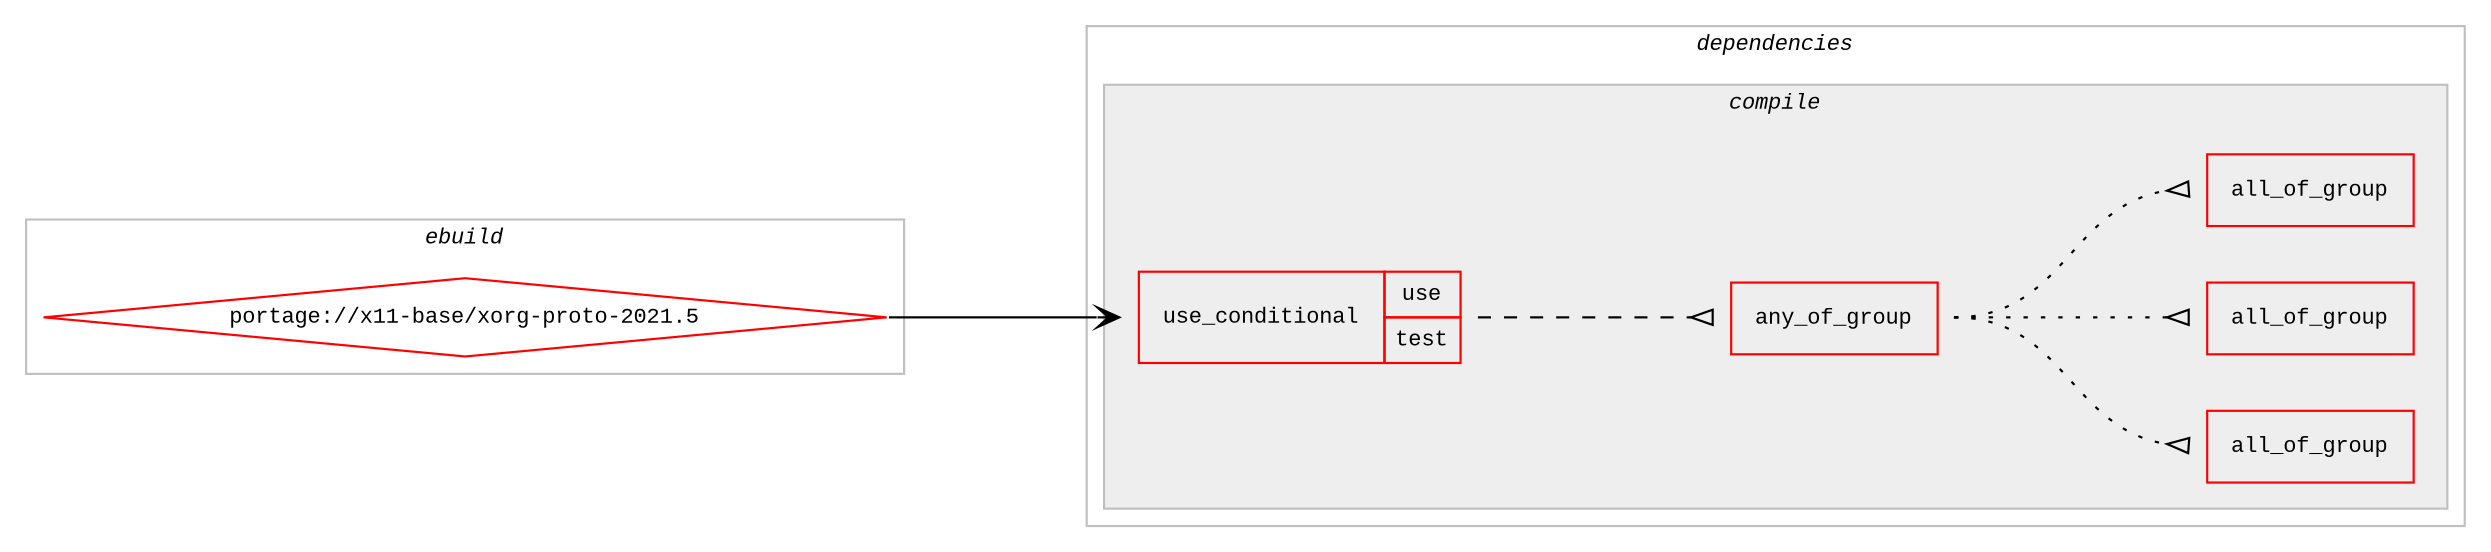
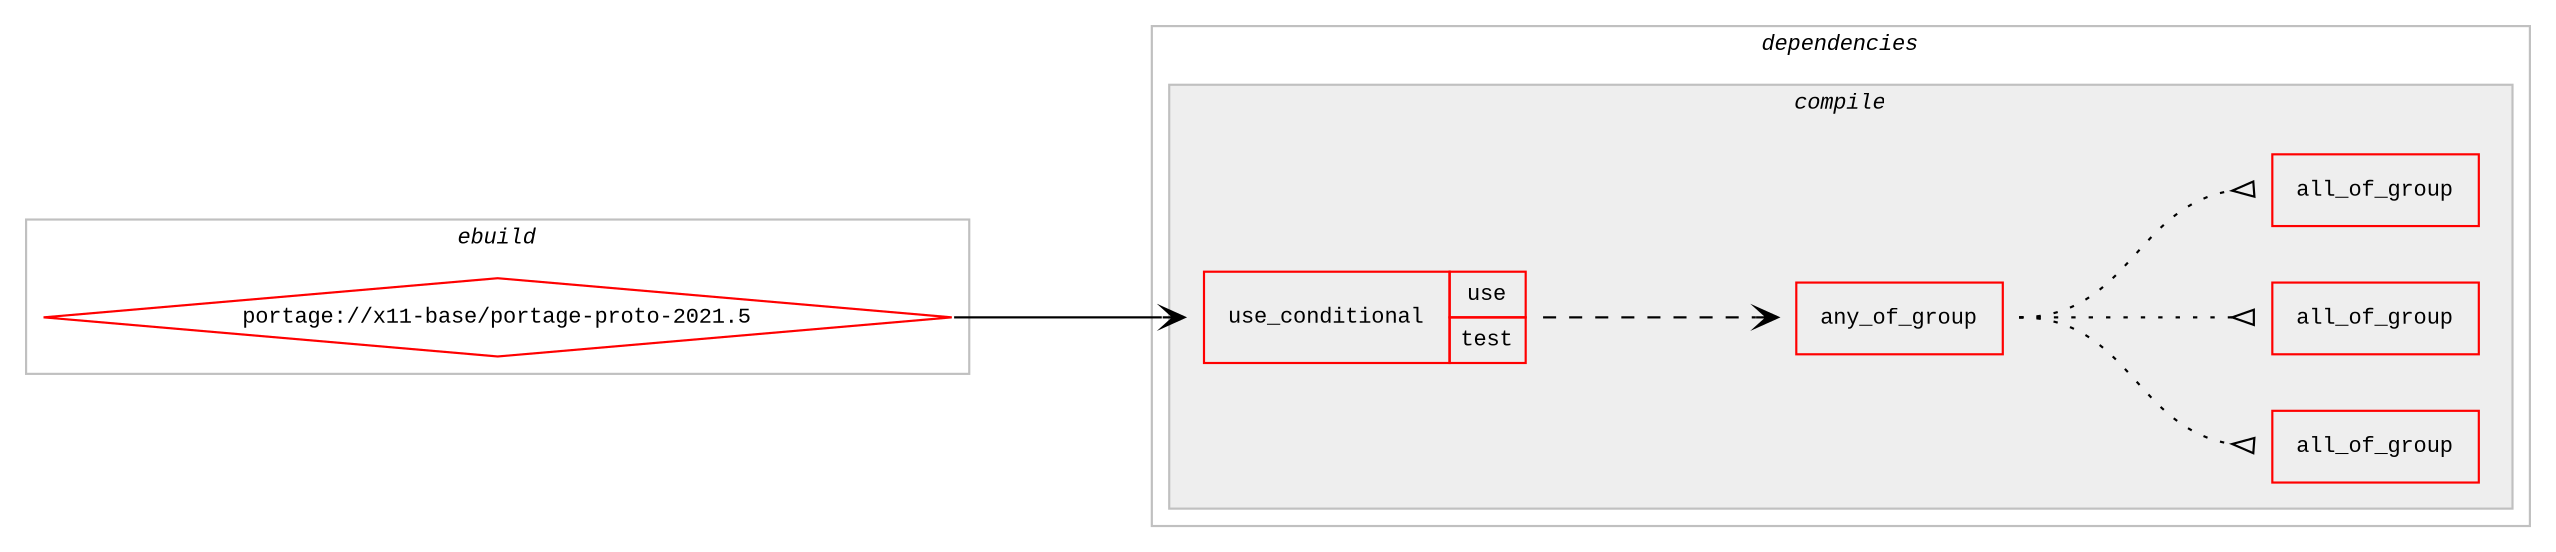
(465, 317) -> (498, 317)
(1584, 317) -> (1649, 317)
